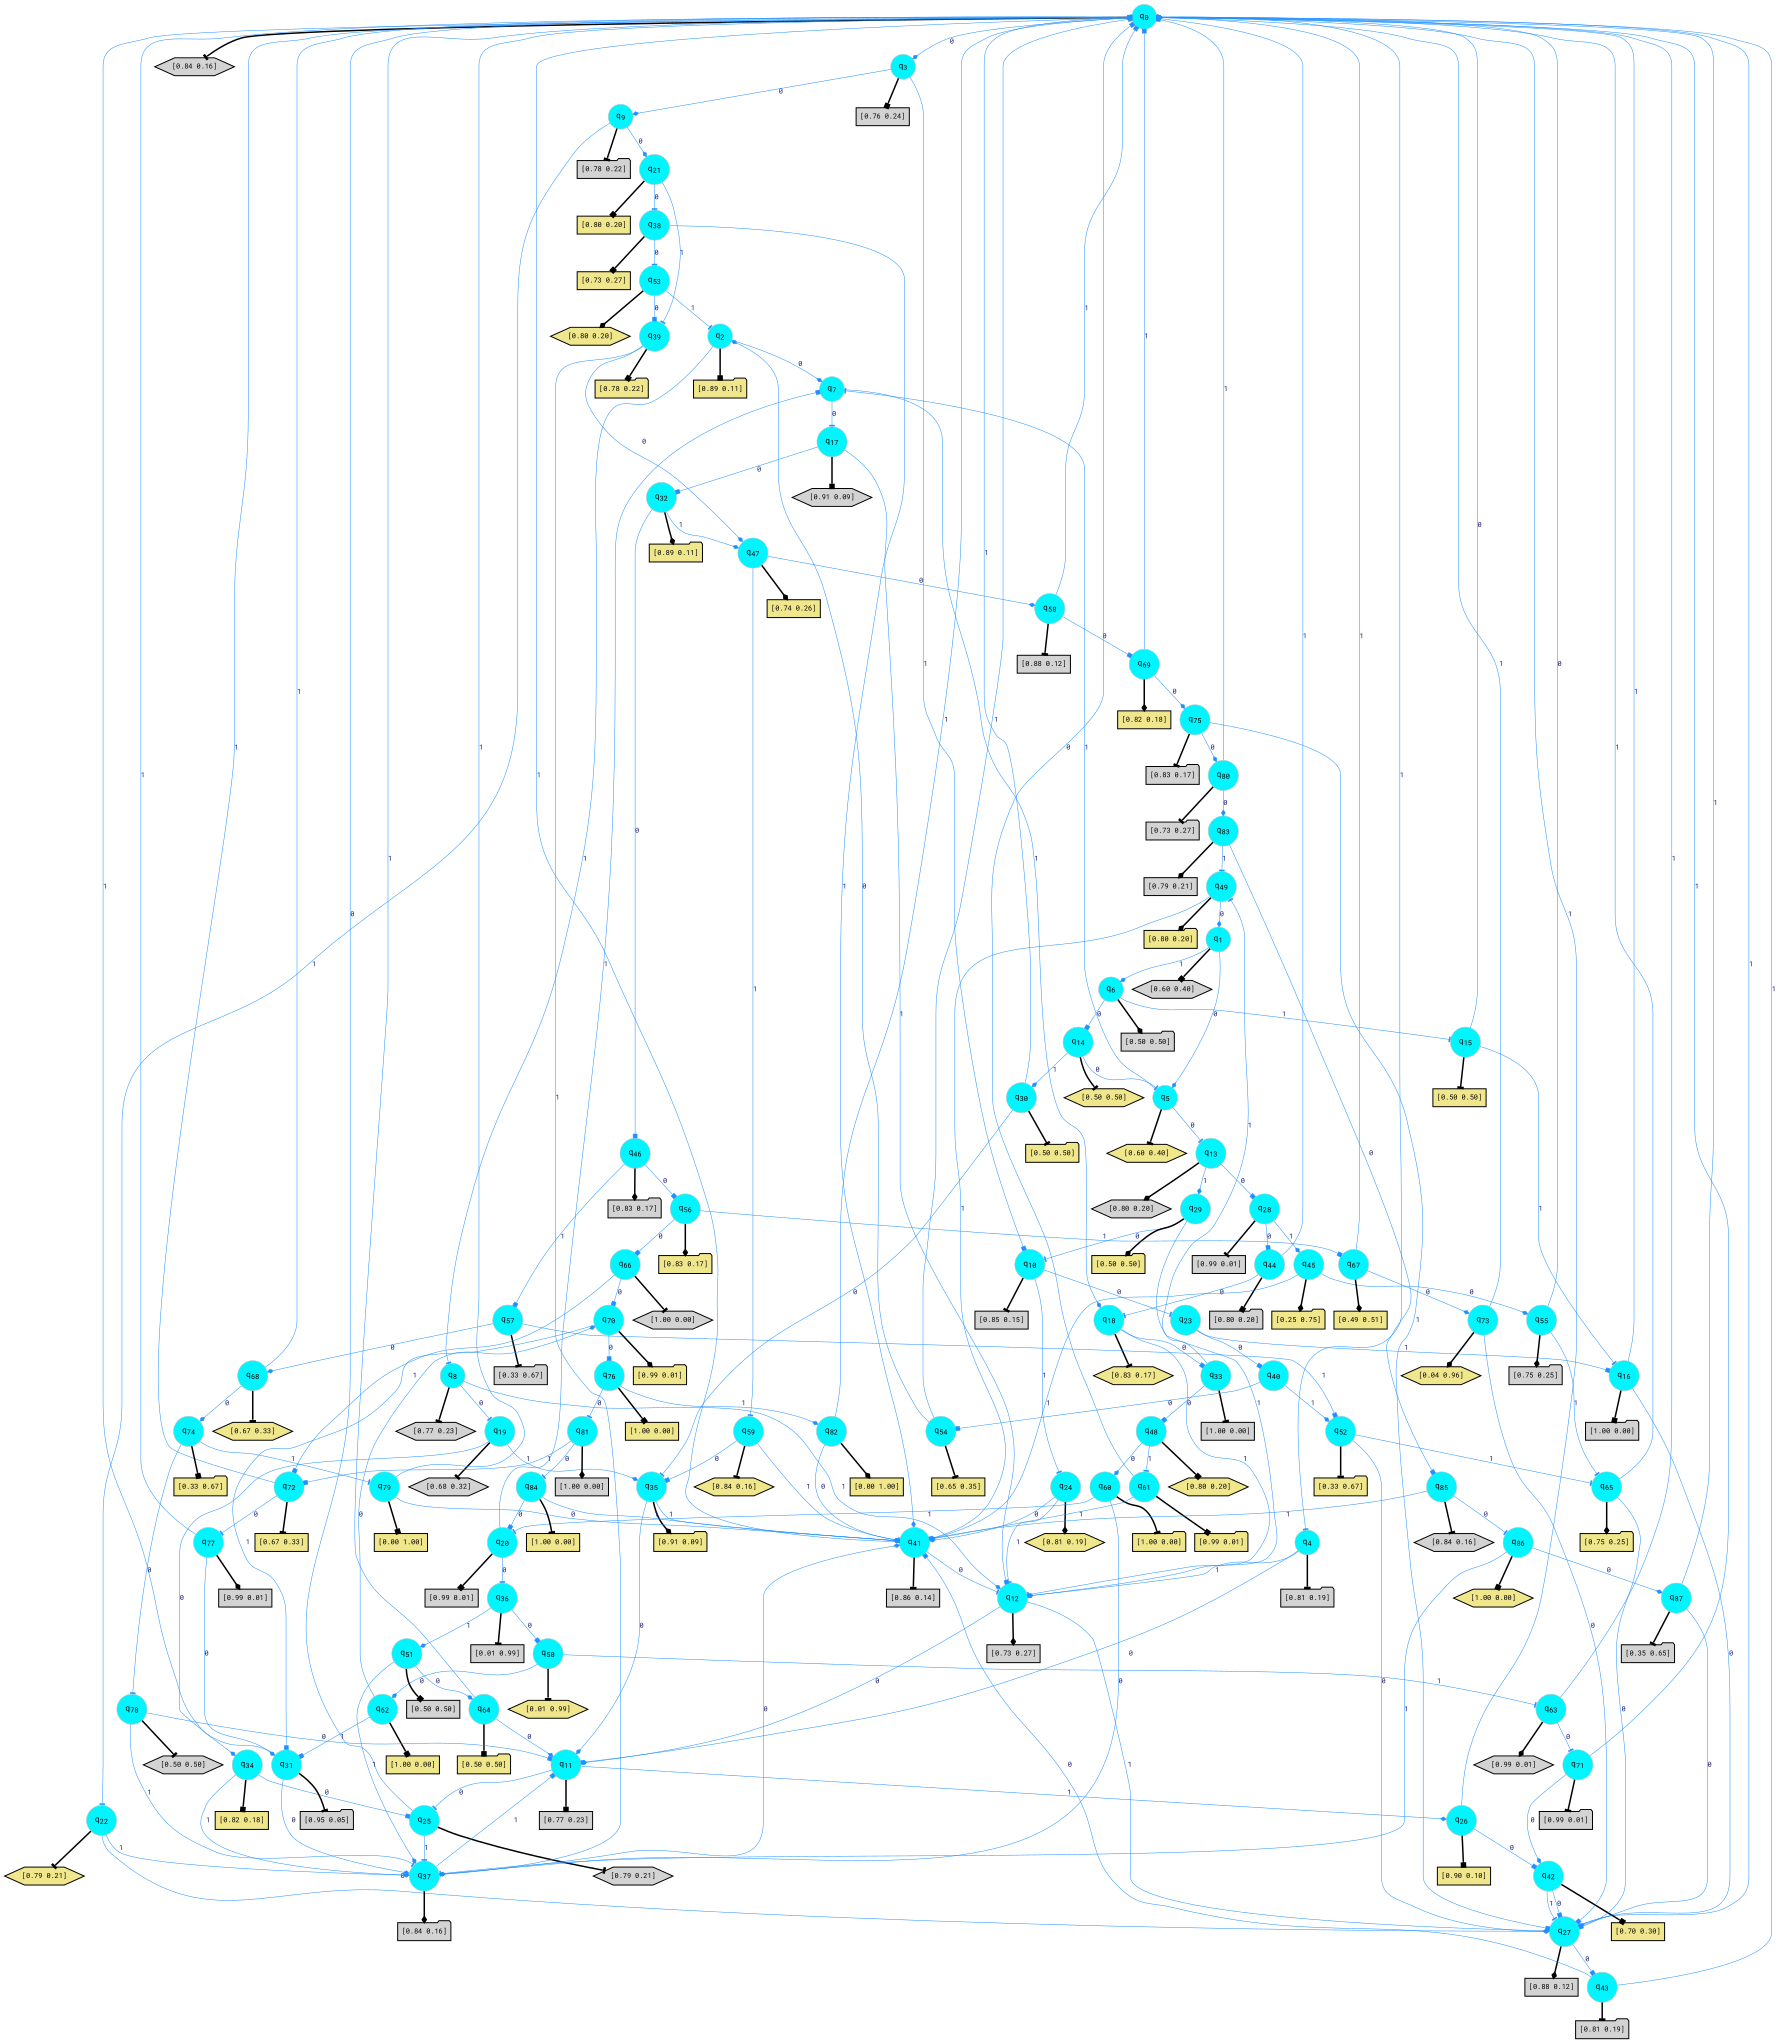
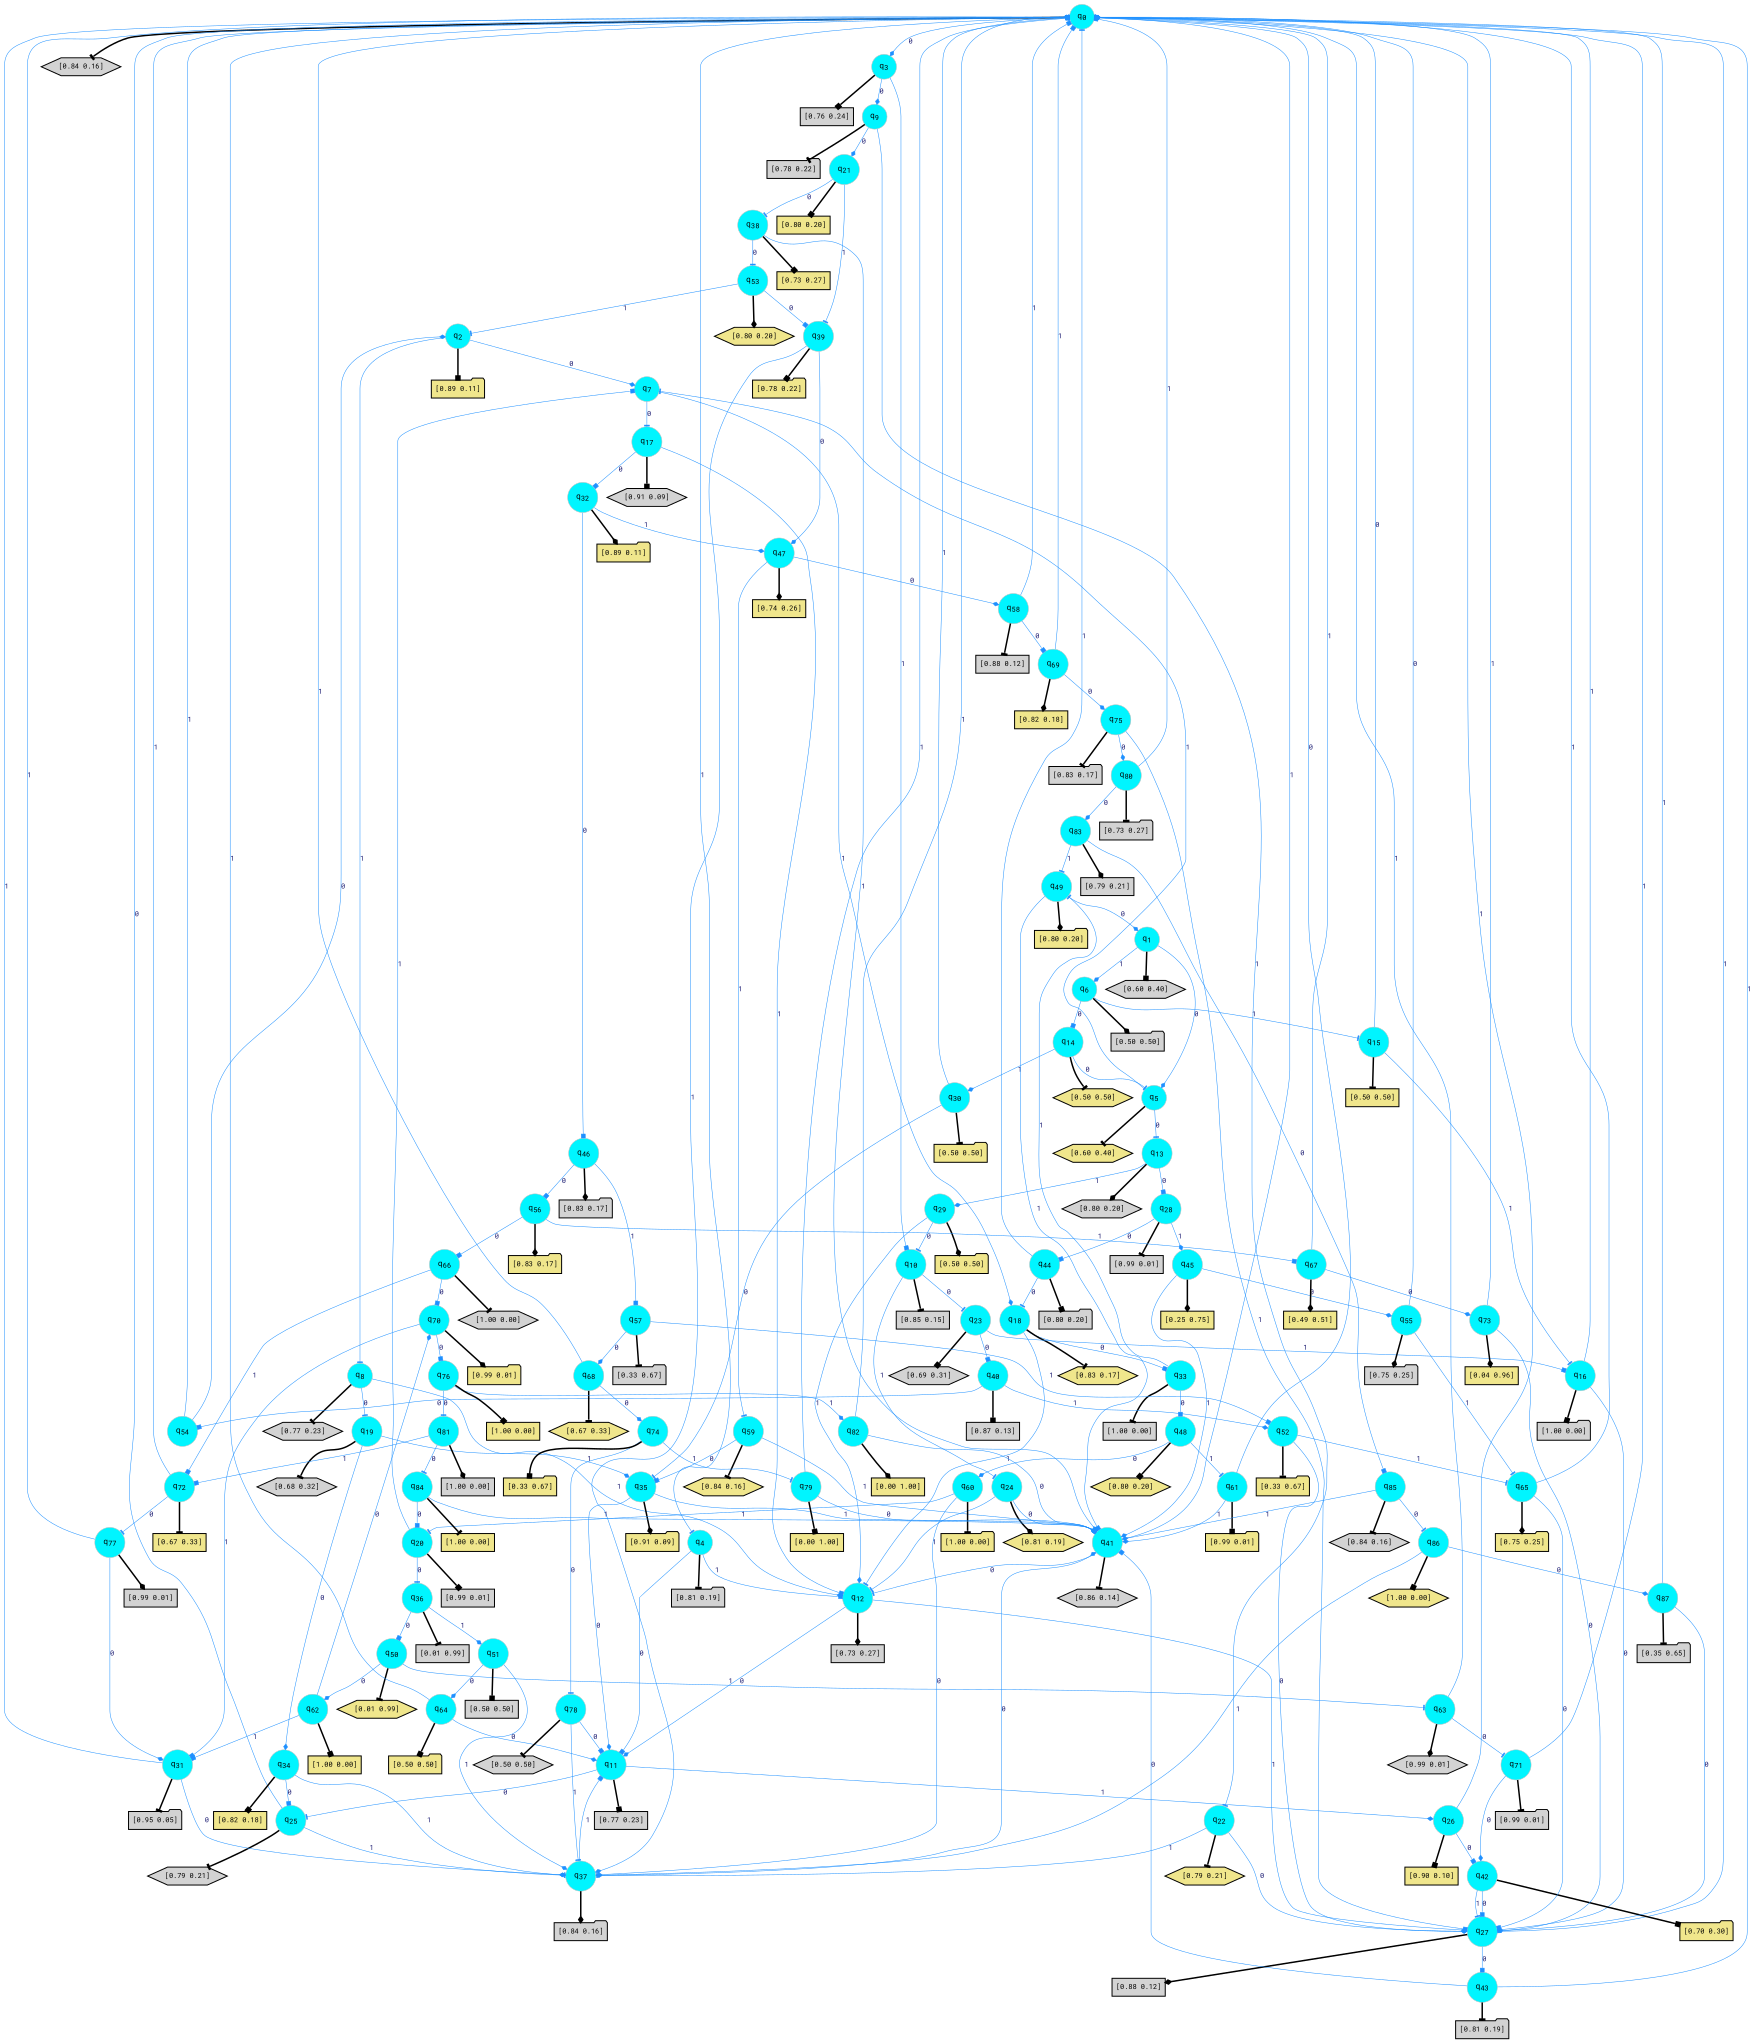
(1298, 1320) -> (1187, 1320)
none -> (929, 1376)
(1441, 1376) -> (1492, 1376)
none -> (993, 1431)
(958, 1487) -> none
(913, 1598) -> (1097, 1598)
(1638, 1932) -> (1706, 1932)
